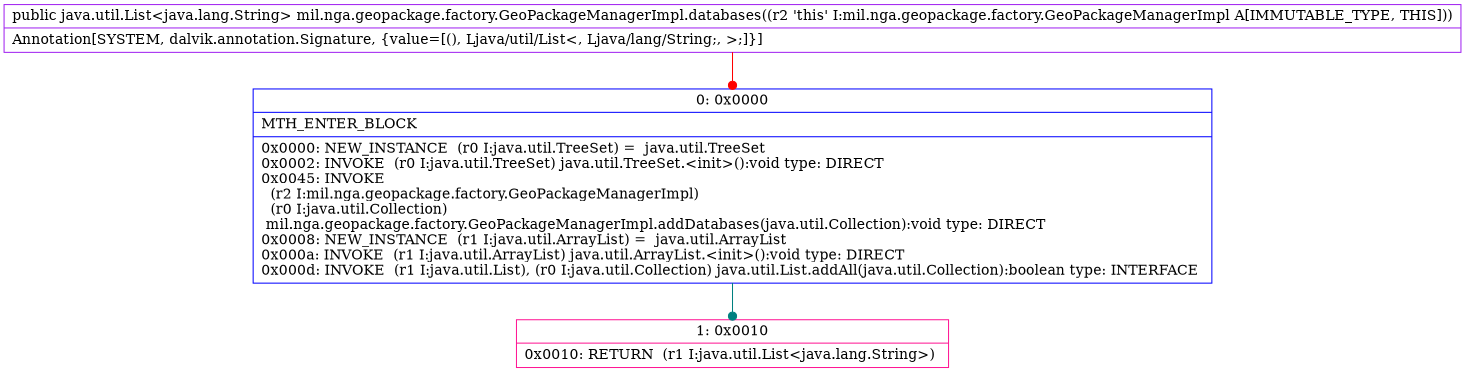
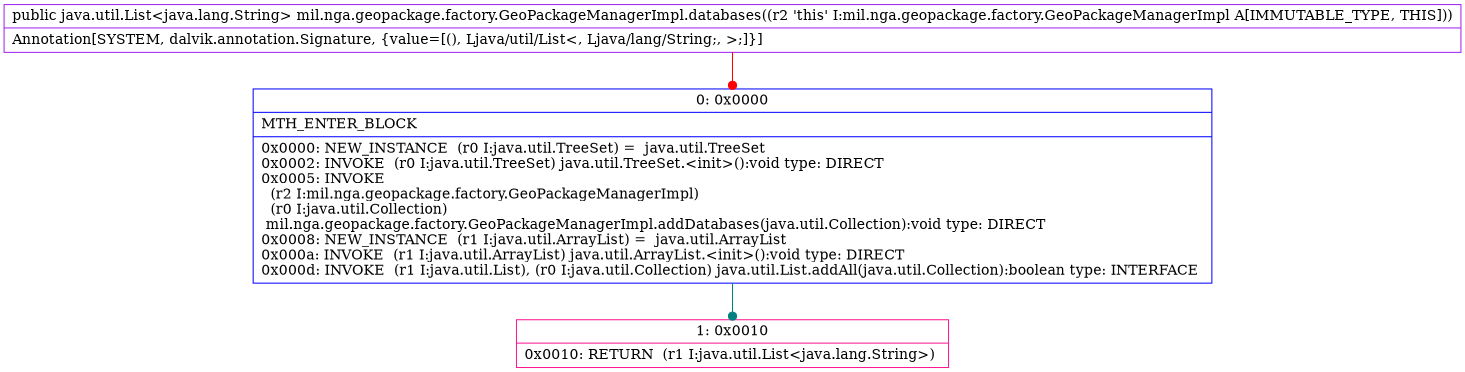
(328, 179) -> (328, 179)
